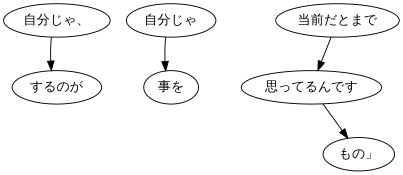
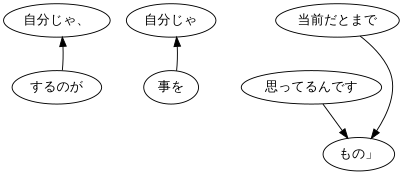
(51, 49) -> (63, 58)
(165, 49) -> (177, 59)
(326, 49) -> (392, 79)
